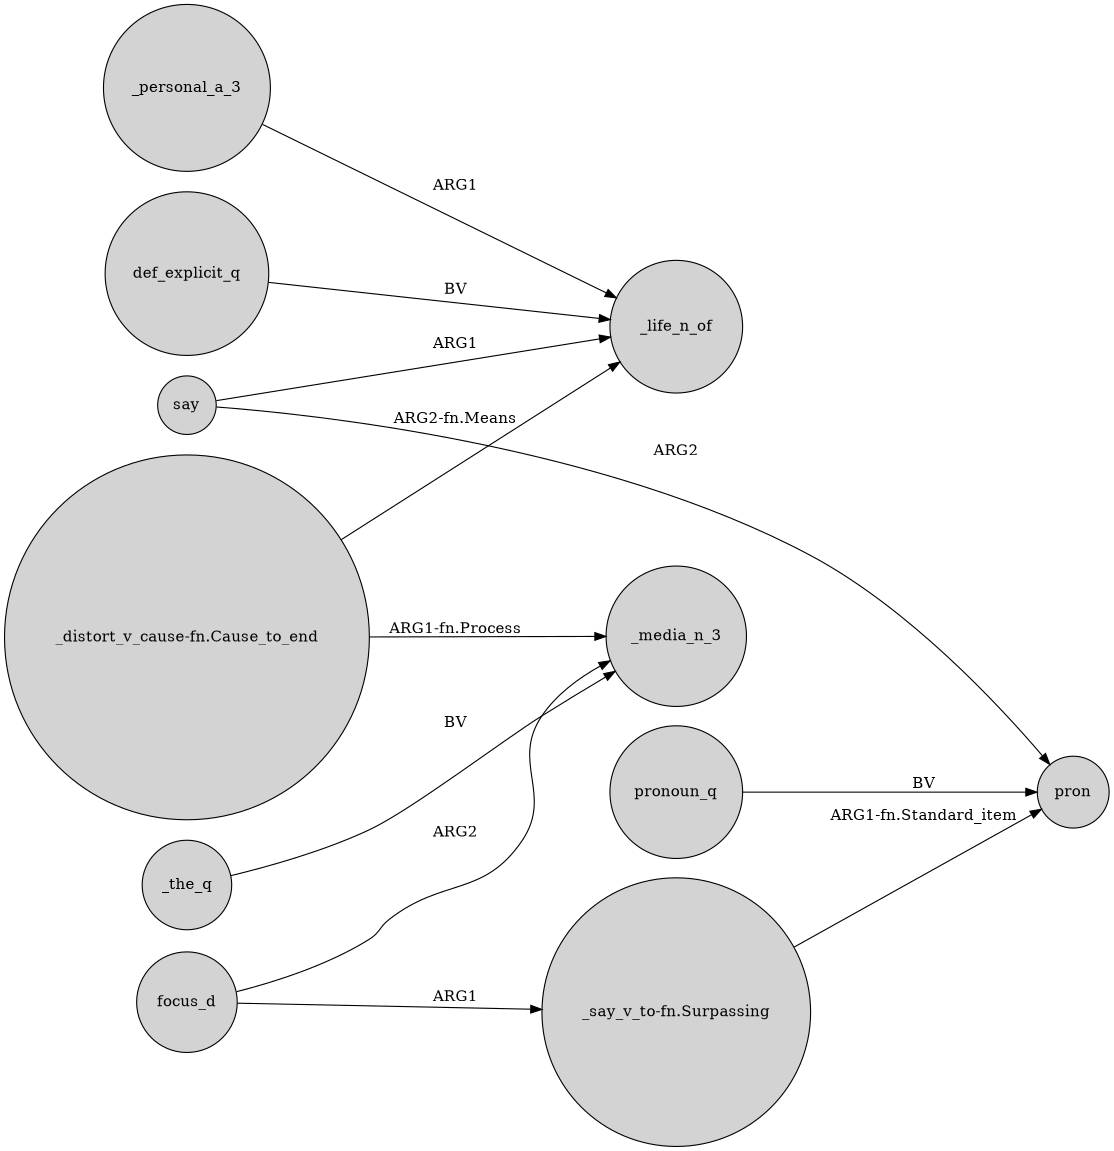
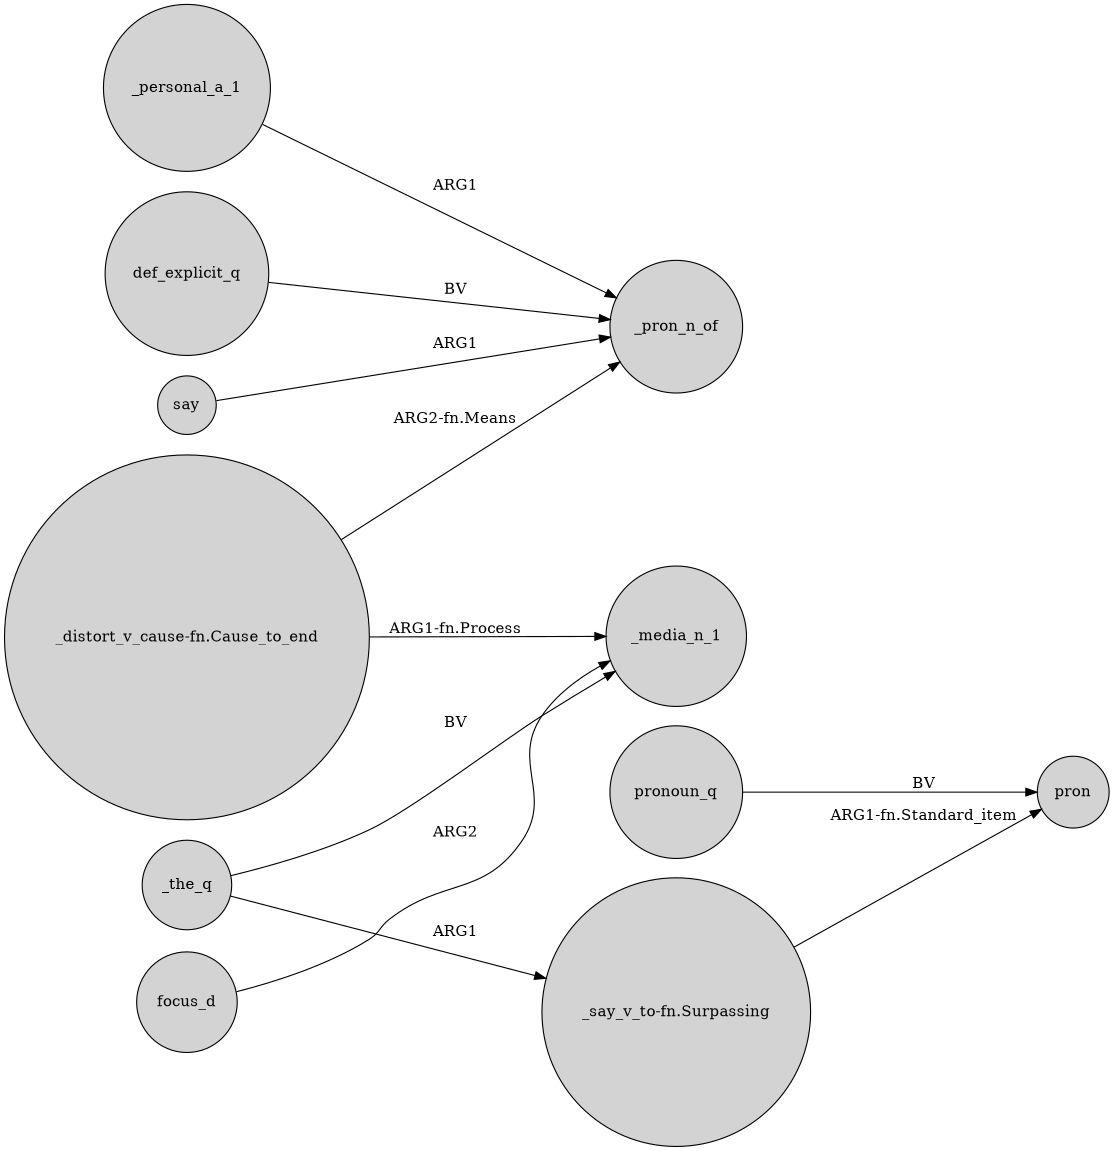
(187, 88) -> (187, 88)
(676, 327) -> (676, 327)
(669, 496) -> none
(676, 636) -> (676, 636)
(384, 1006) -> (390, 938)
